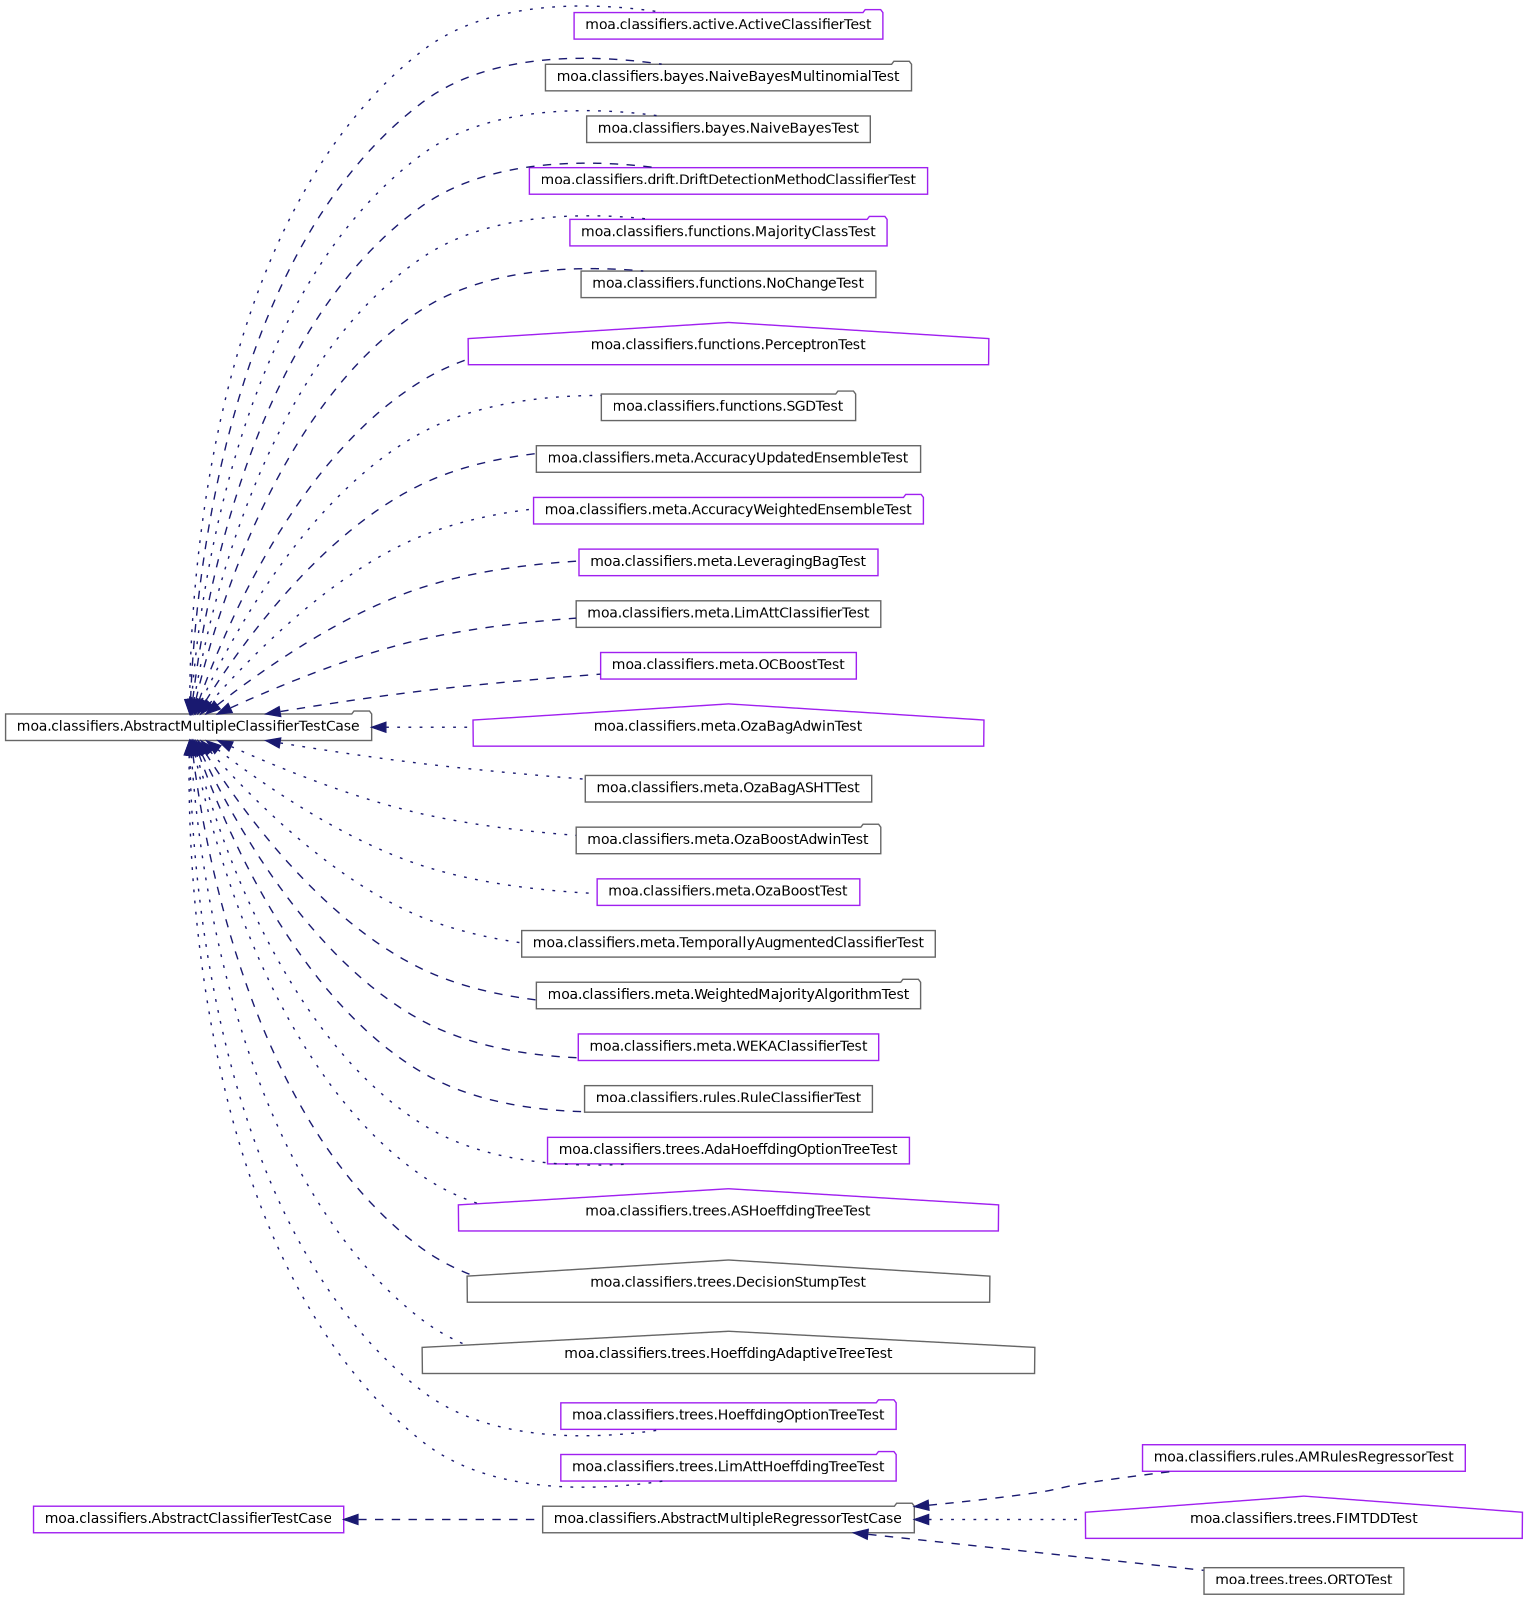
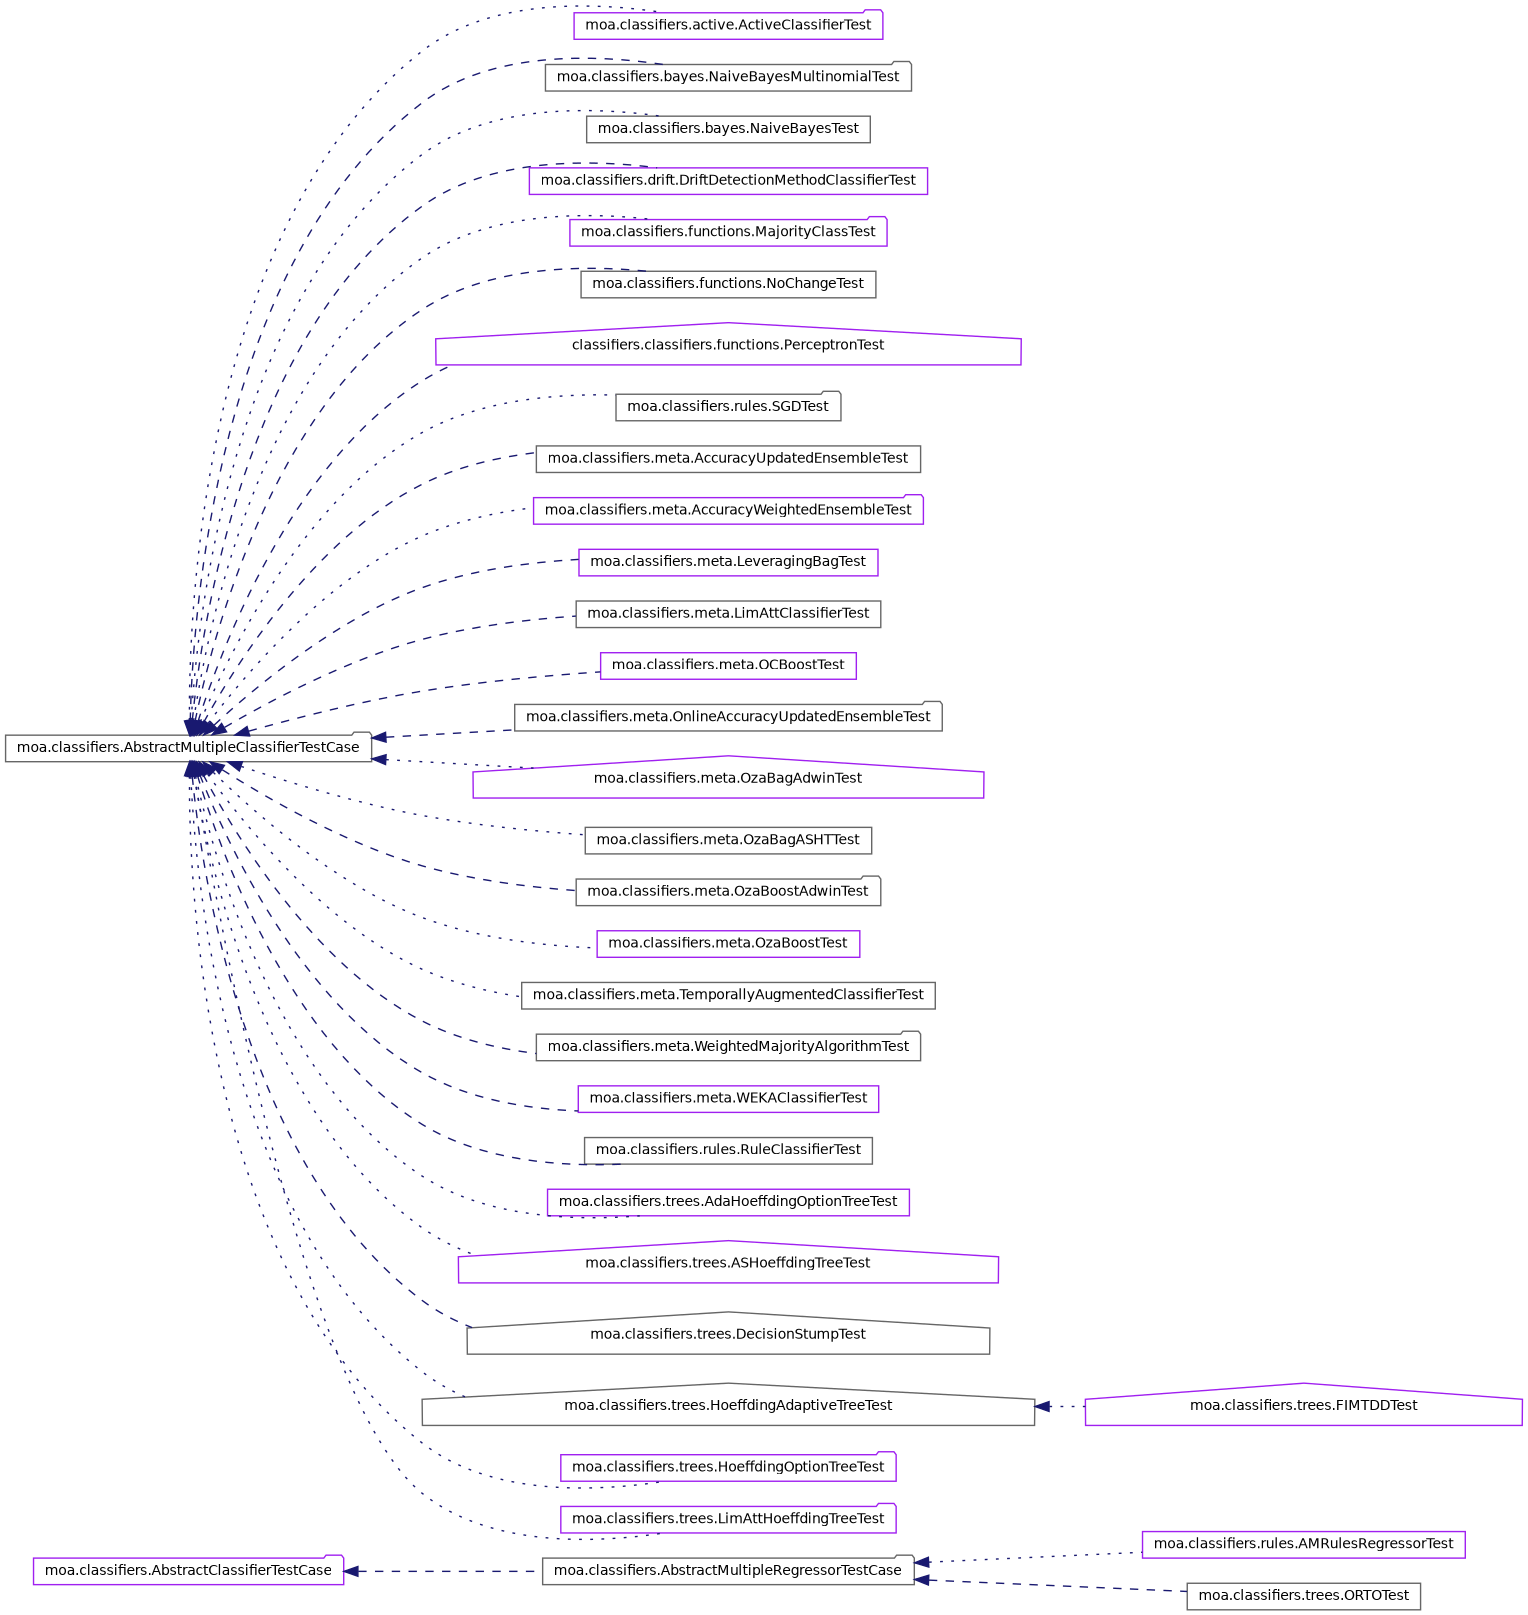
(728, 346) -> (728, 346)
(728, 407) -> (728, 407)
none -> (728, 718)
(399, 808) -> (391, 855)
(1051, 1490) -> (1036, 1557)
(189, 1519) -> (189, 1571)
(1007, 1519) -> (1067, 1406)
(1304, 1581) -> (1304, 1596)
